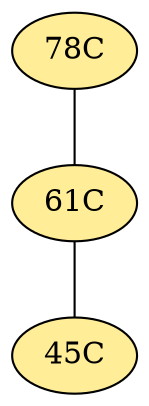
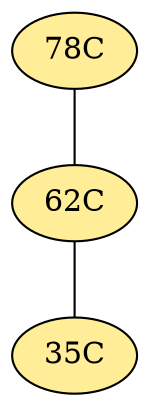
(75, 203) -> (75, 203)
(75, 356) -> (75, 356)
